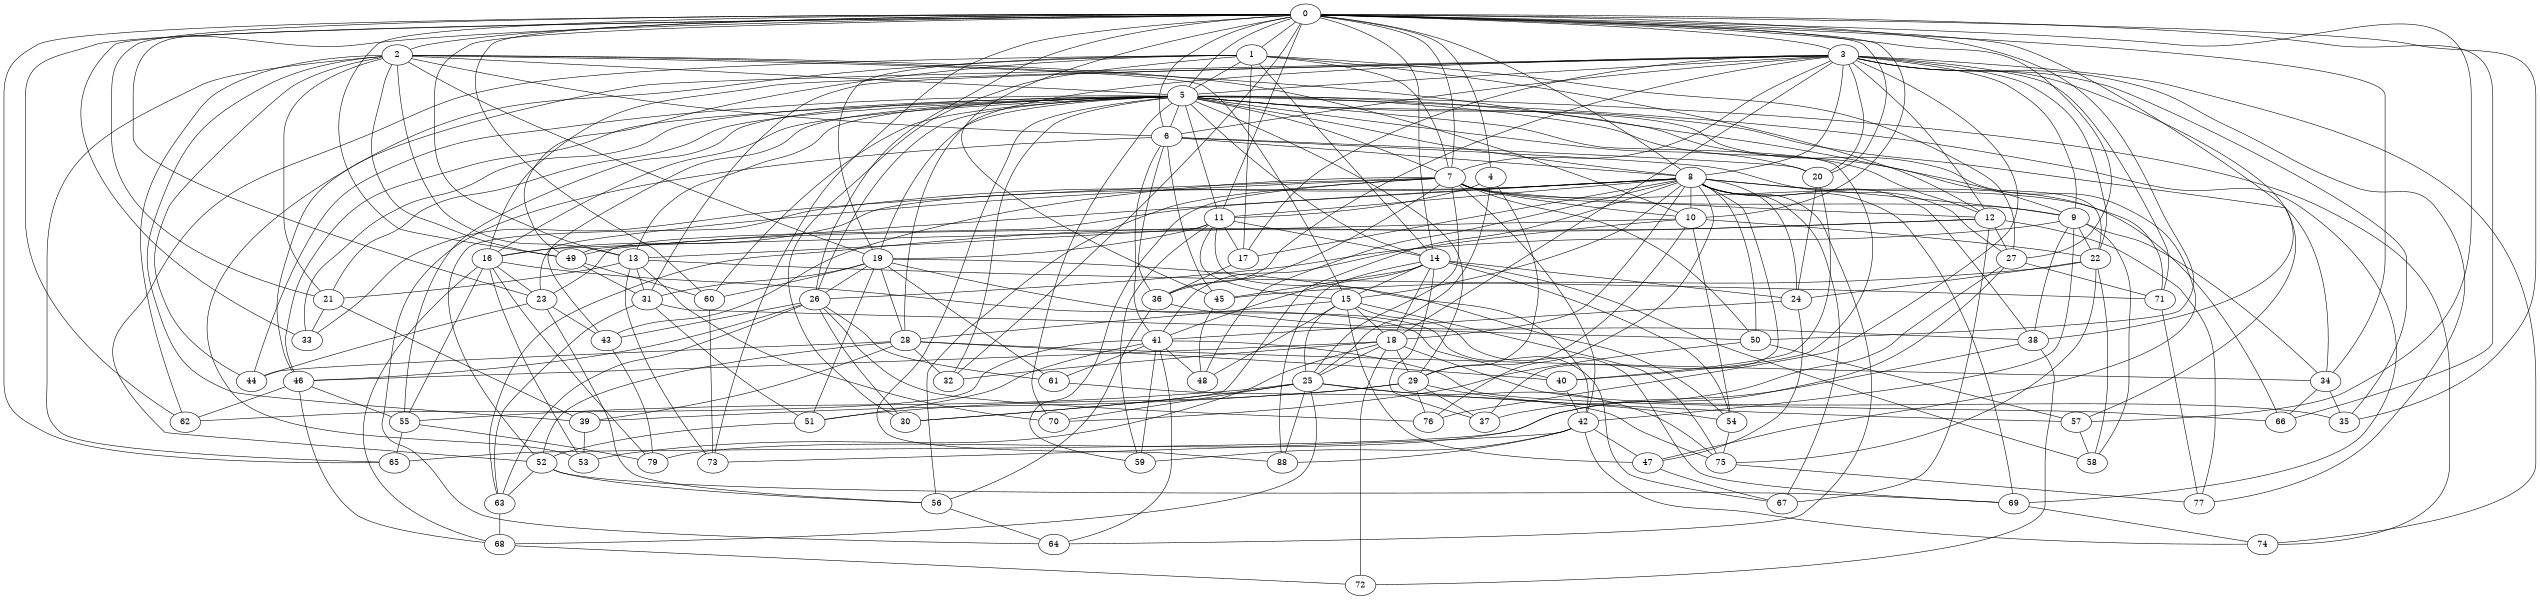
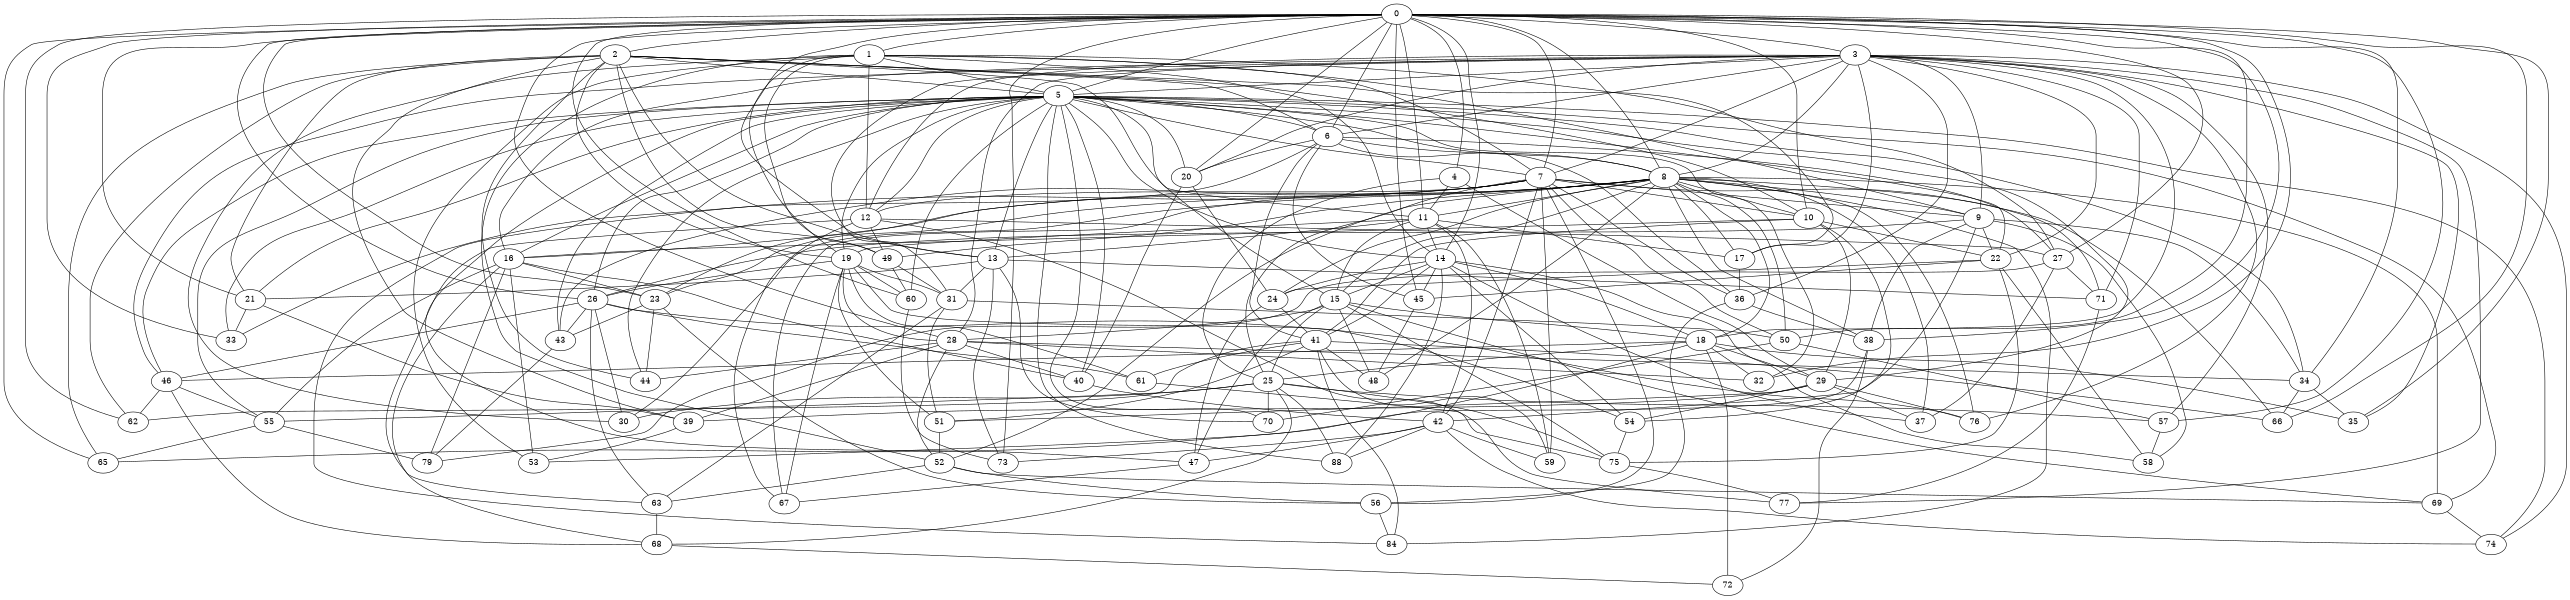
(452, 32) -> (716, 32)
(1054, 545) -> (1392, 545)
